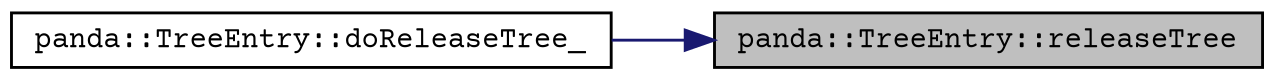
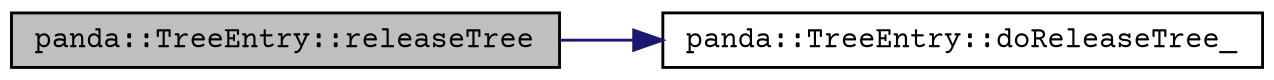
(648, 40) -> (596, 40)
